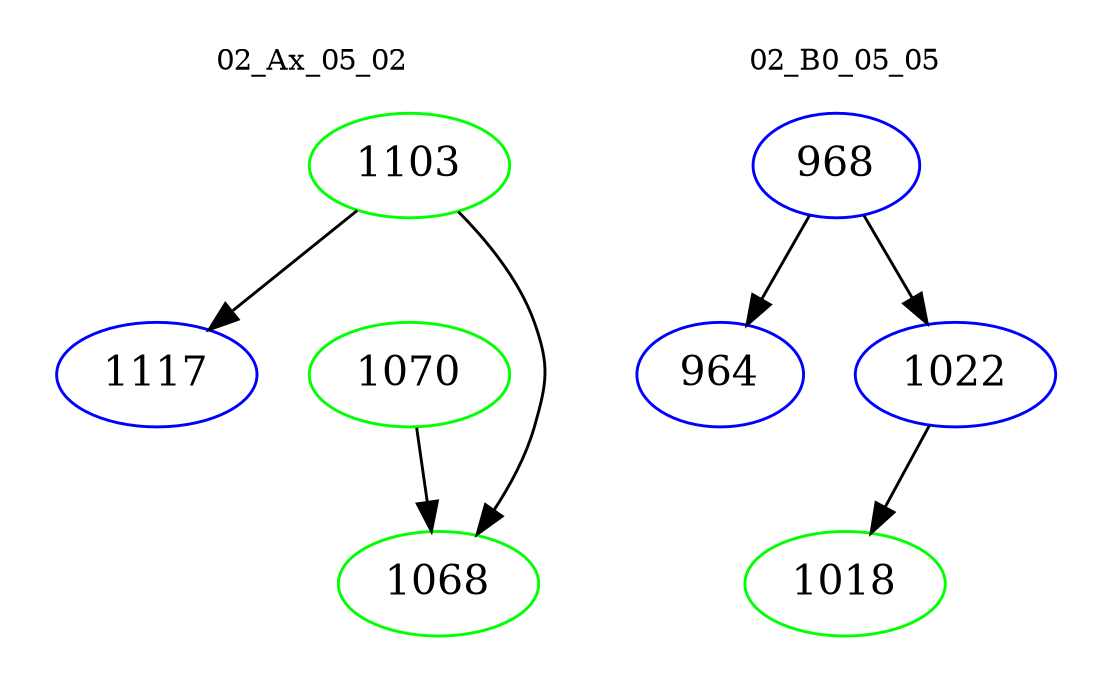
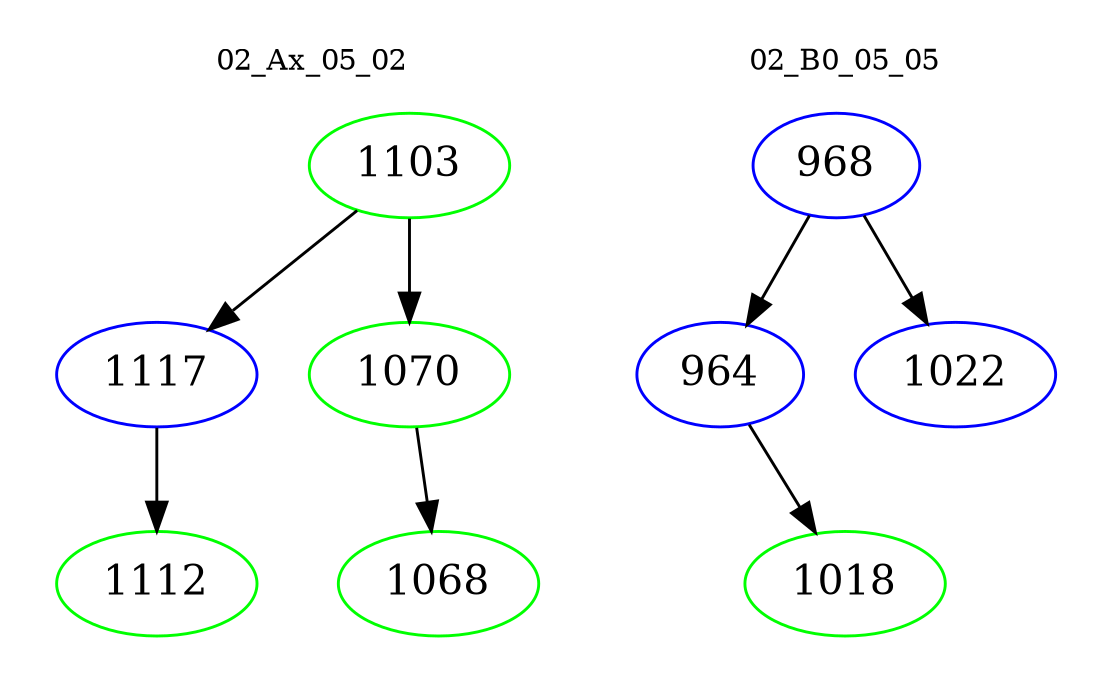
(543, 353) -> (409, 256)
(907, 466) -> (775, 466)
none -> (157, 584)
